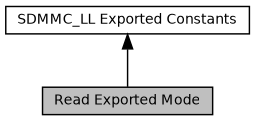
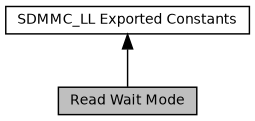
(128, 101) -> (128, 101)
